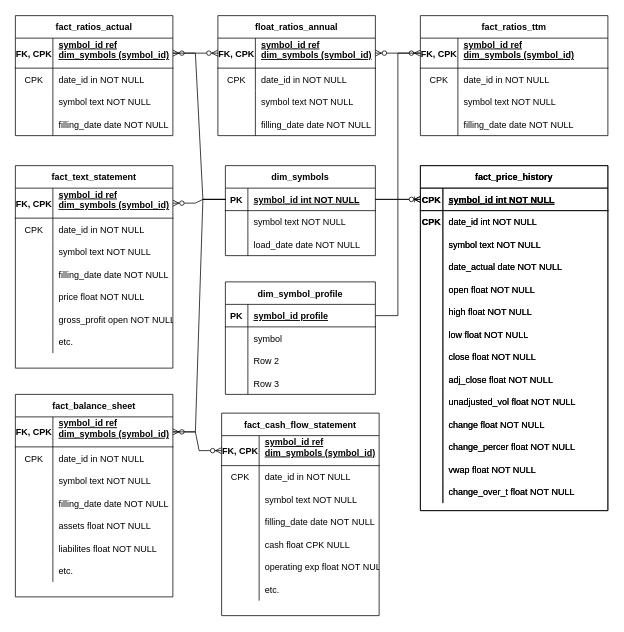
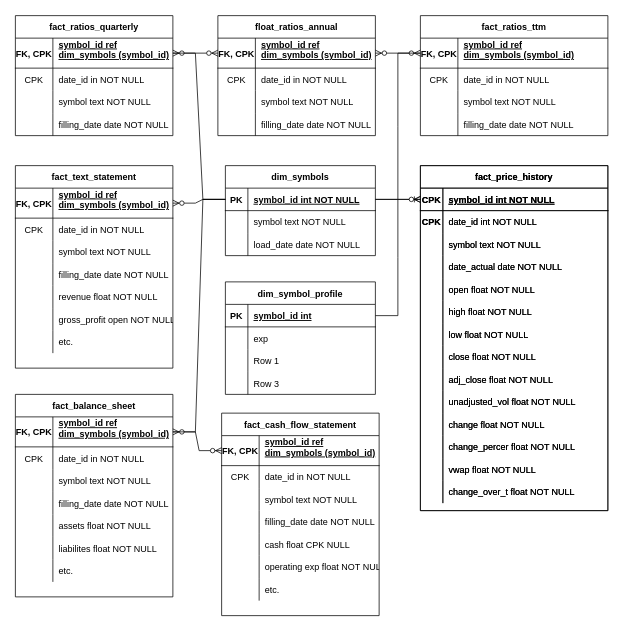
(94, 27) -> (94, 27)
(103, 297) -> (109, 297)
(290, 316) -> (282, 316)
(267, 338) -> (261, 338)
(265, 361) -> (265, 361)
